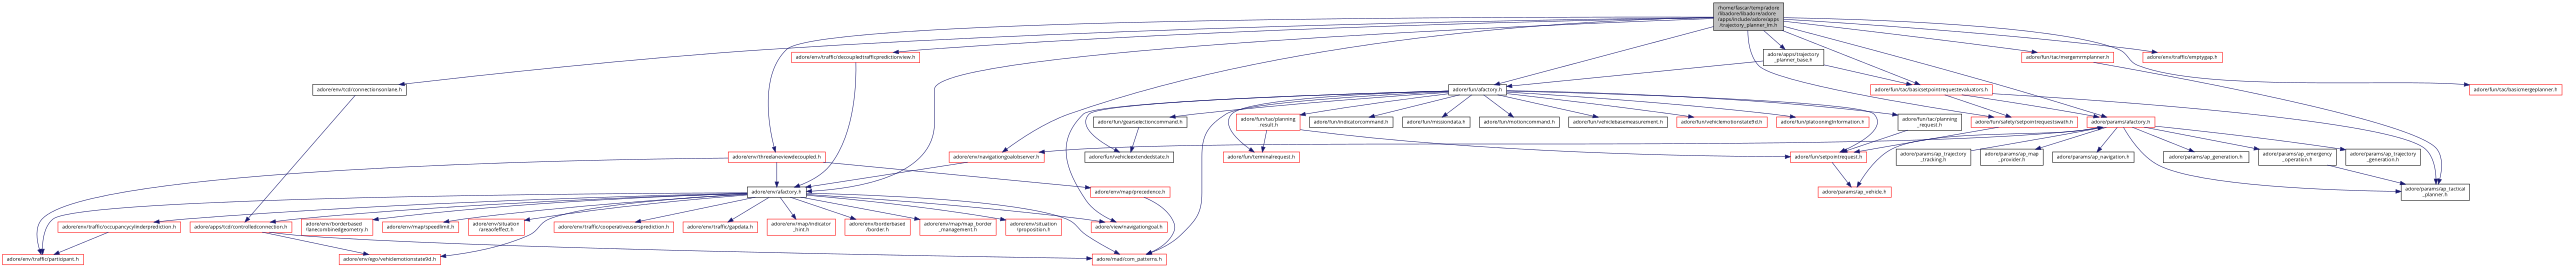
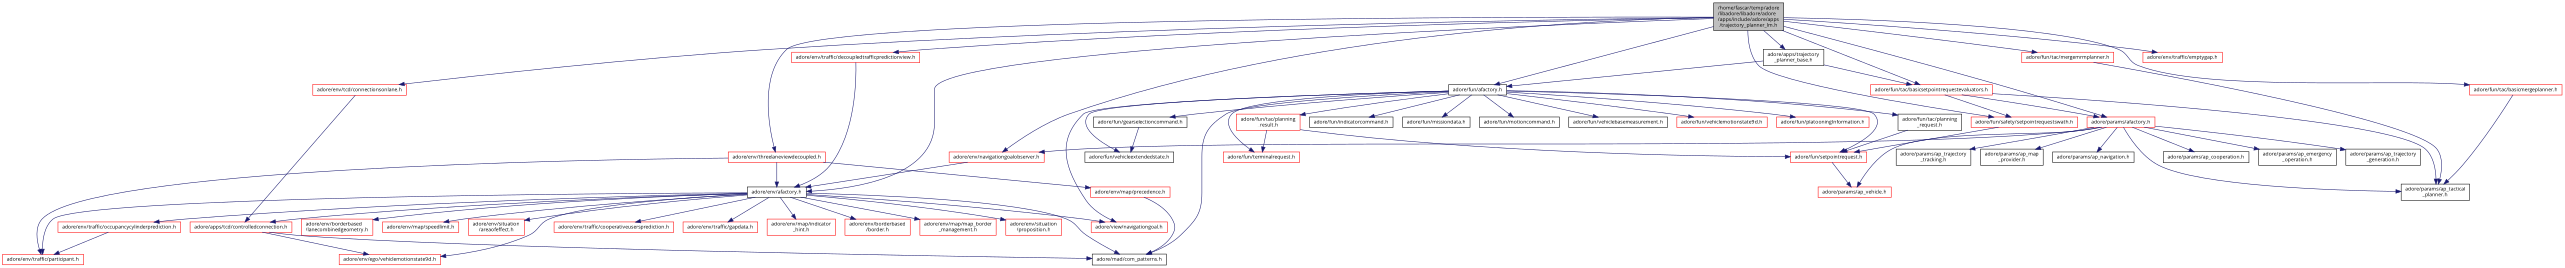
(360, 90) -> (360, 90)
(2035, 140) -> (2035, 138)
(2206, 157) -> (2206, 157)
(2364, 174) -> (2483, 140)
(1129, 260) -> (1129, 260)
